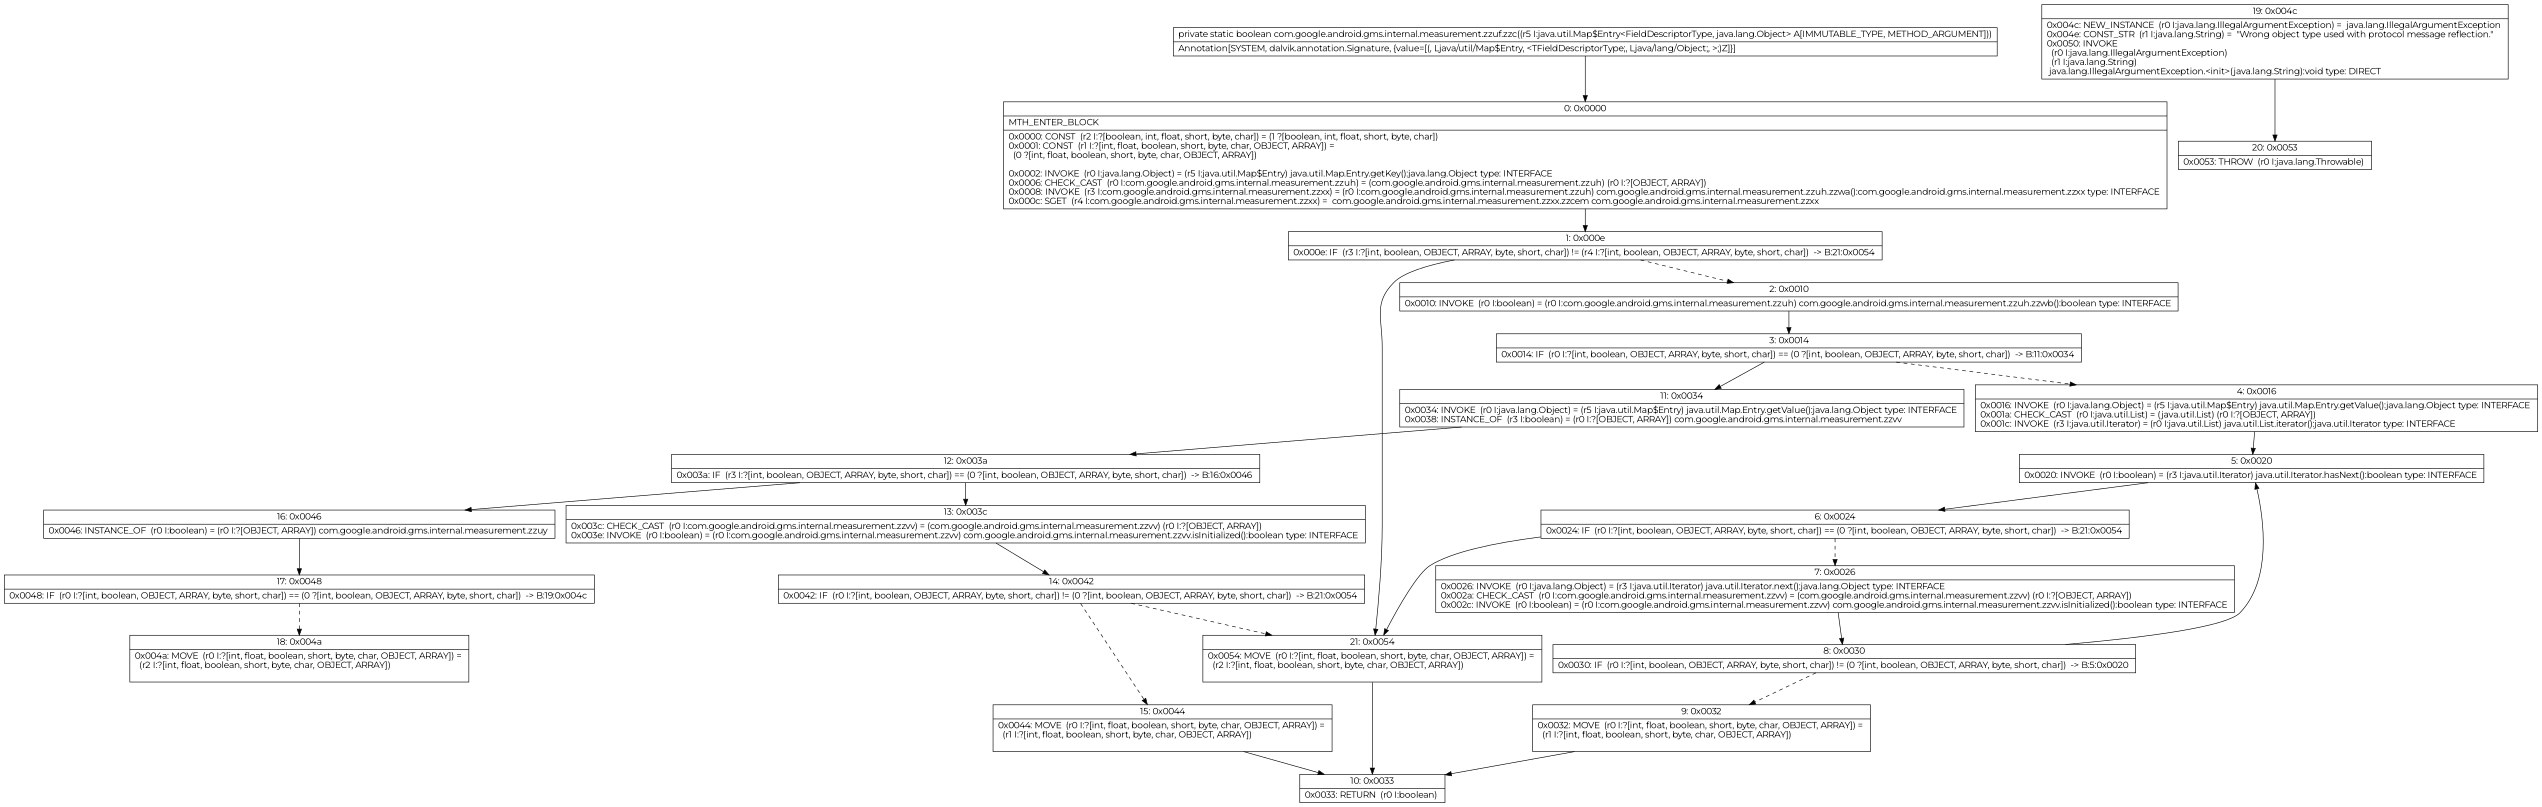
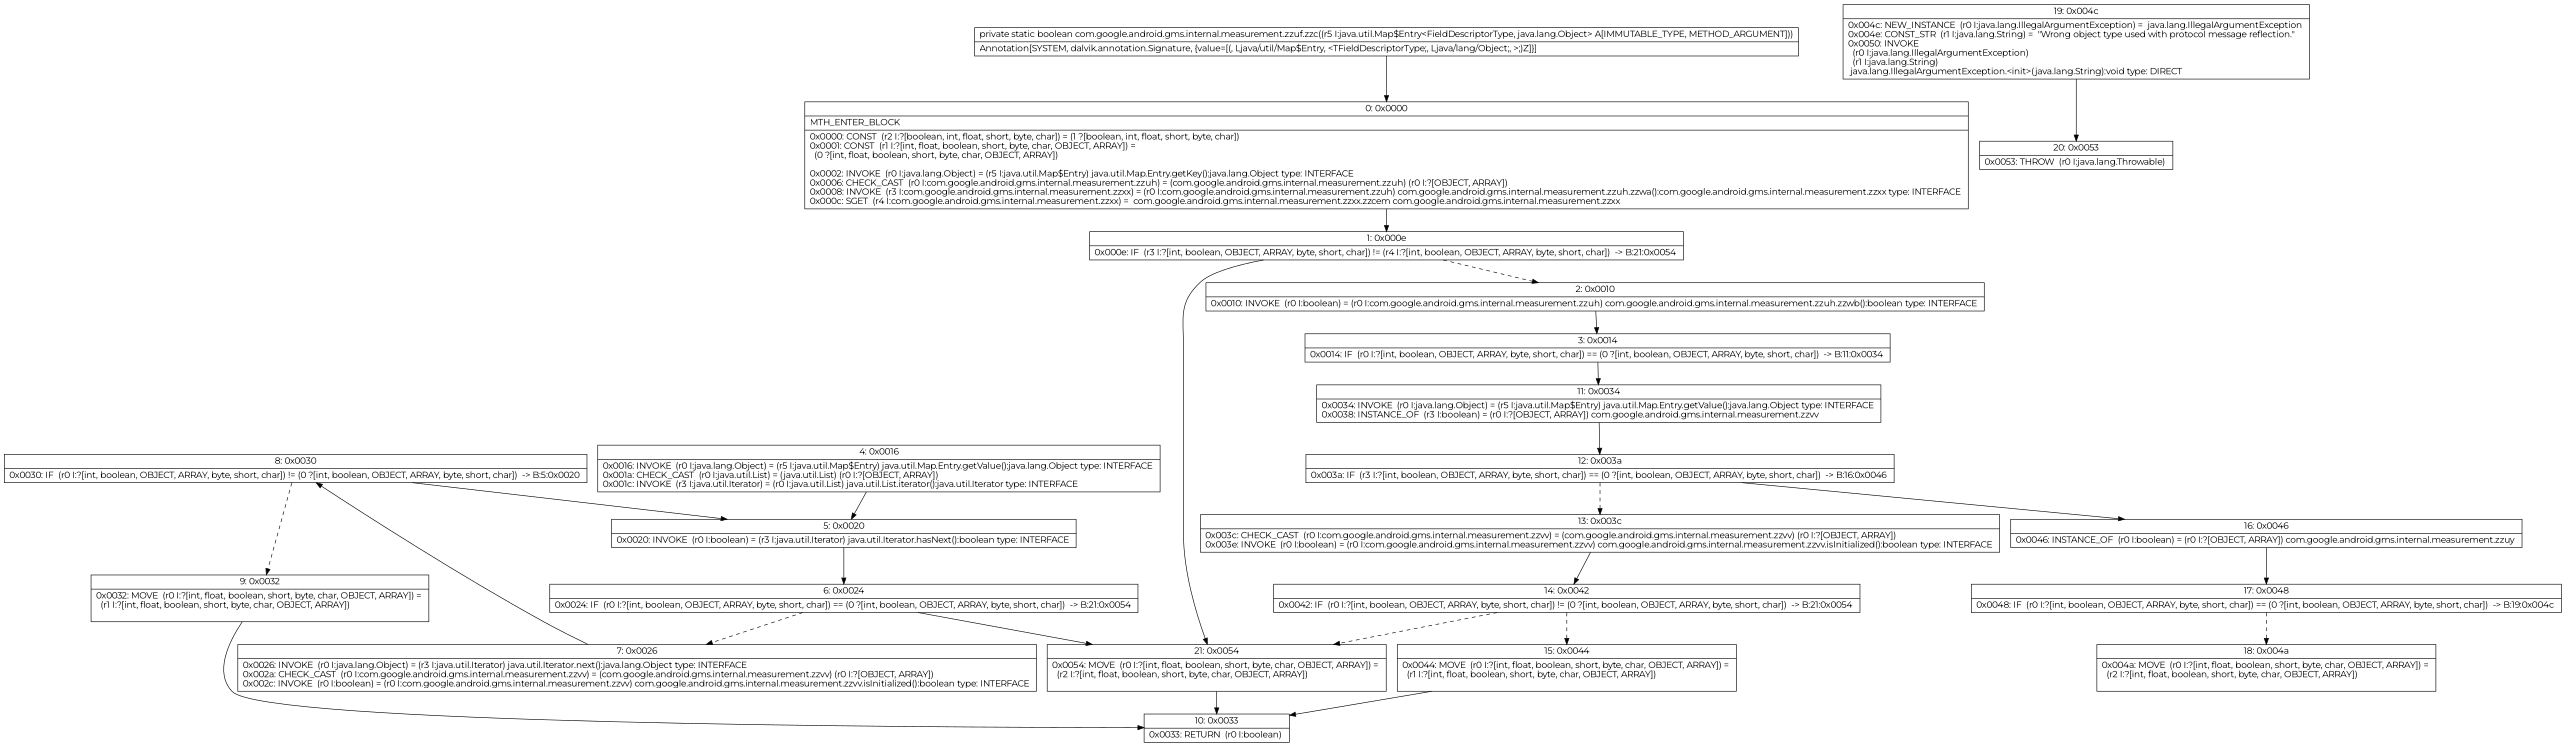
(1983, 373) -> none
(966, 491) -> (1600, 496)
